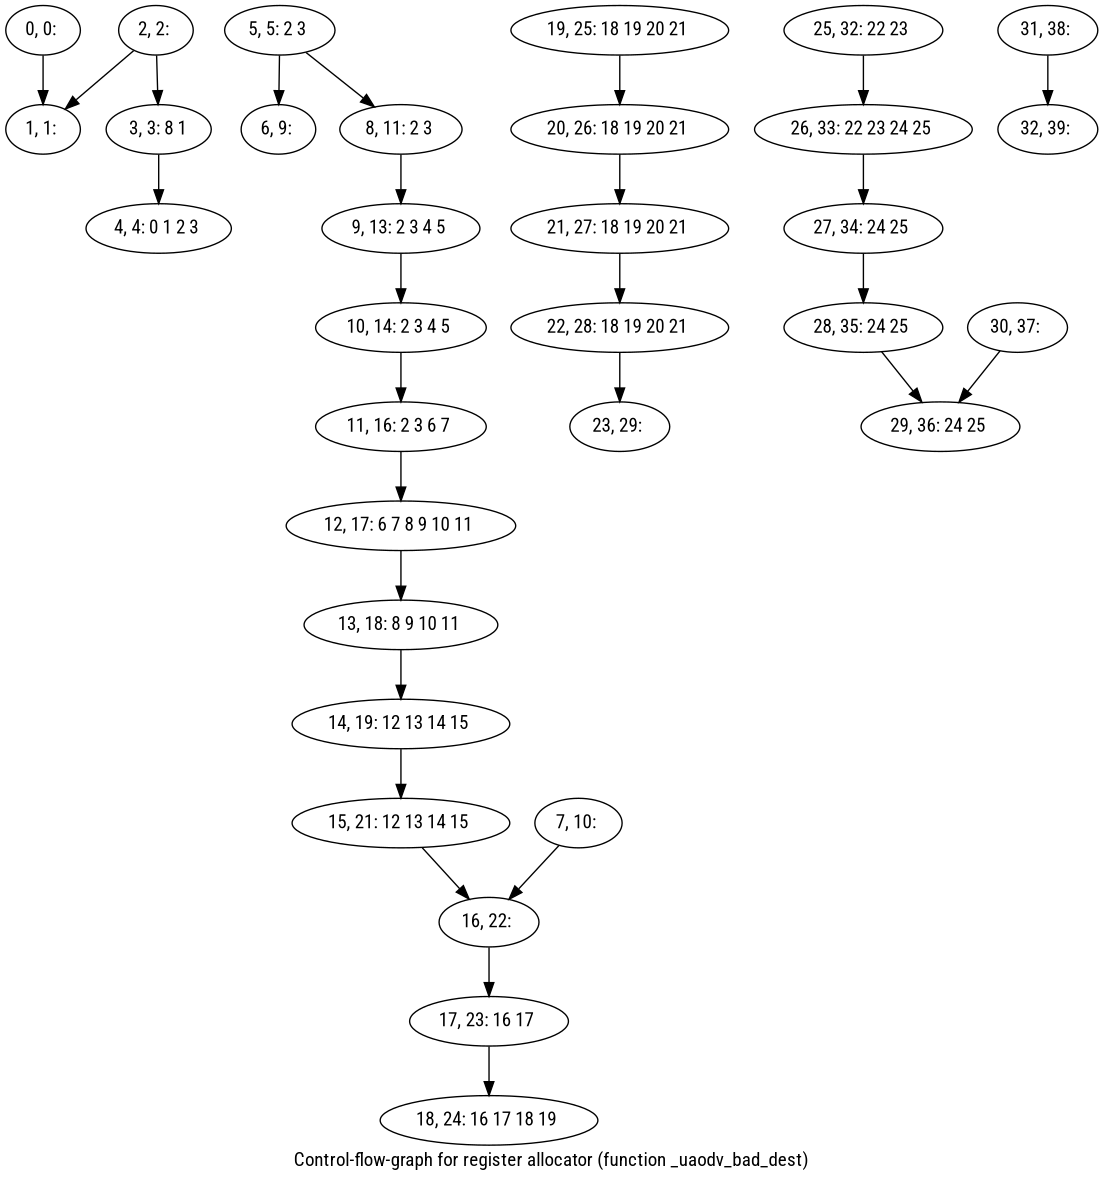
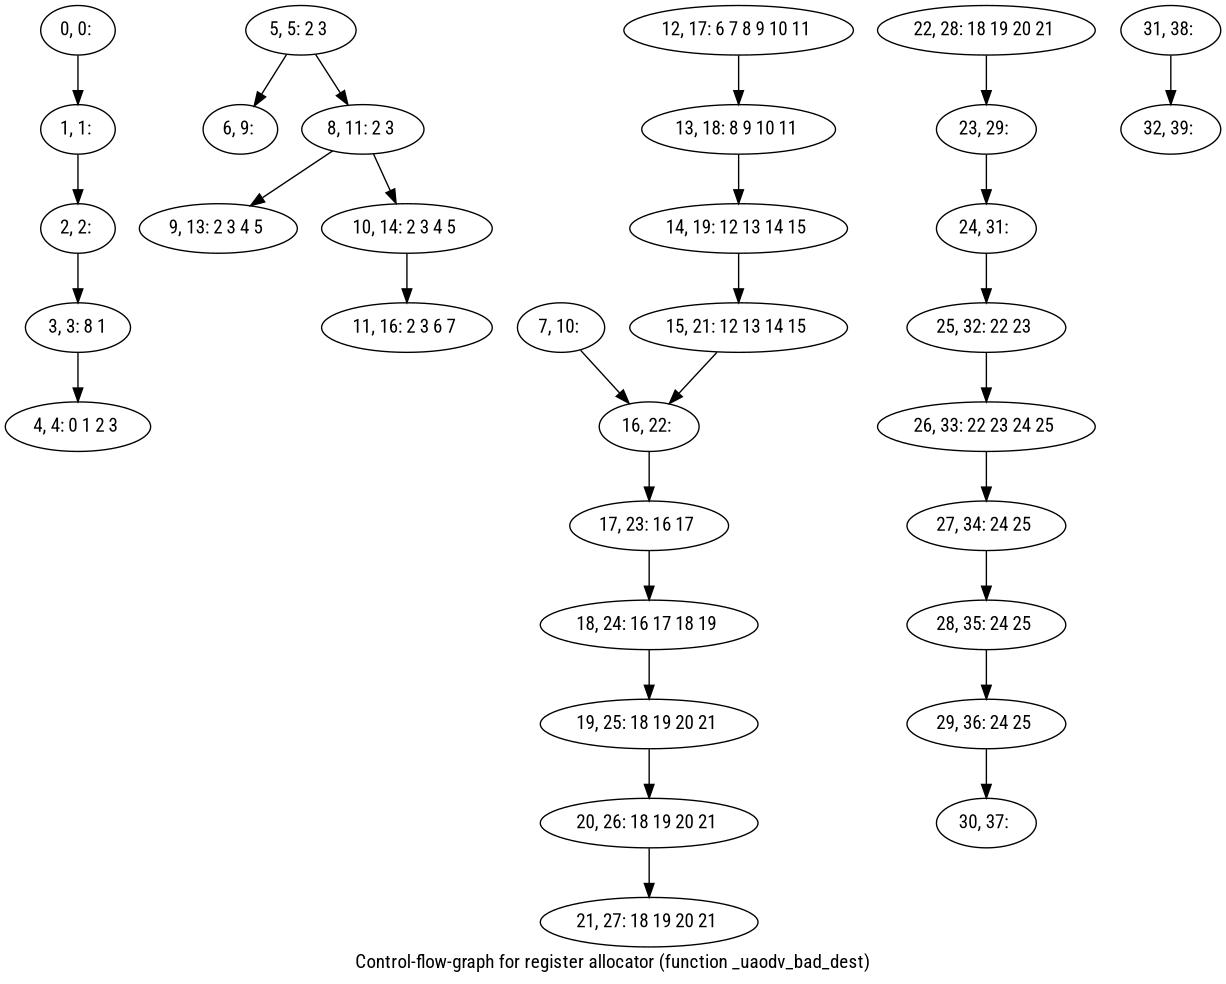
(105, 75) -> (78, 172)
none -> (986, 228)
(401, 271) -> (382, 172)
(620, 271) -> none
(984, 371) -> (986, 767)
(401, 469) -> none
none -> (649, 668)
